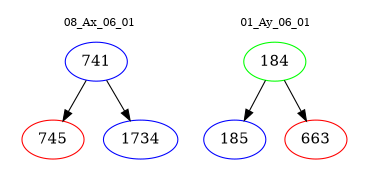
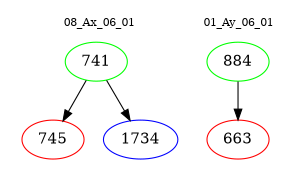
(96, 62) -> (96, 62)
(275, 62) -> (238, 62)
(235, 140) -> none
